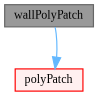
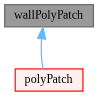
(57, 42) -> (41, 54)
